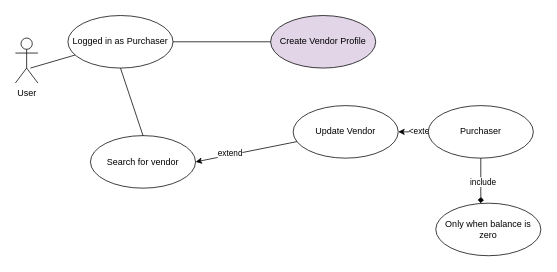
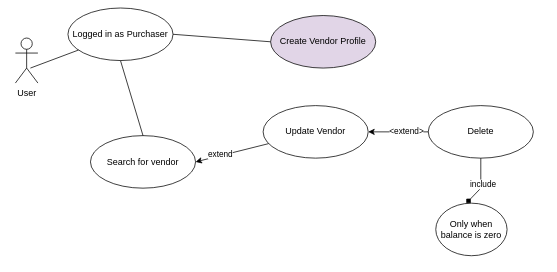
(120, 42) -> (120, 34)
(345, 132) -> (315, 132)
(480, 132) -> (480, 132)
(488, 229) -> (471, 229)
